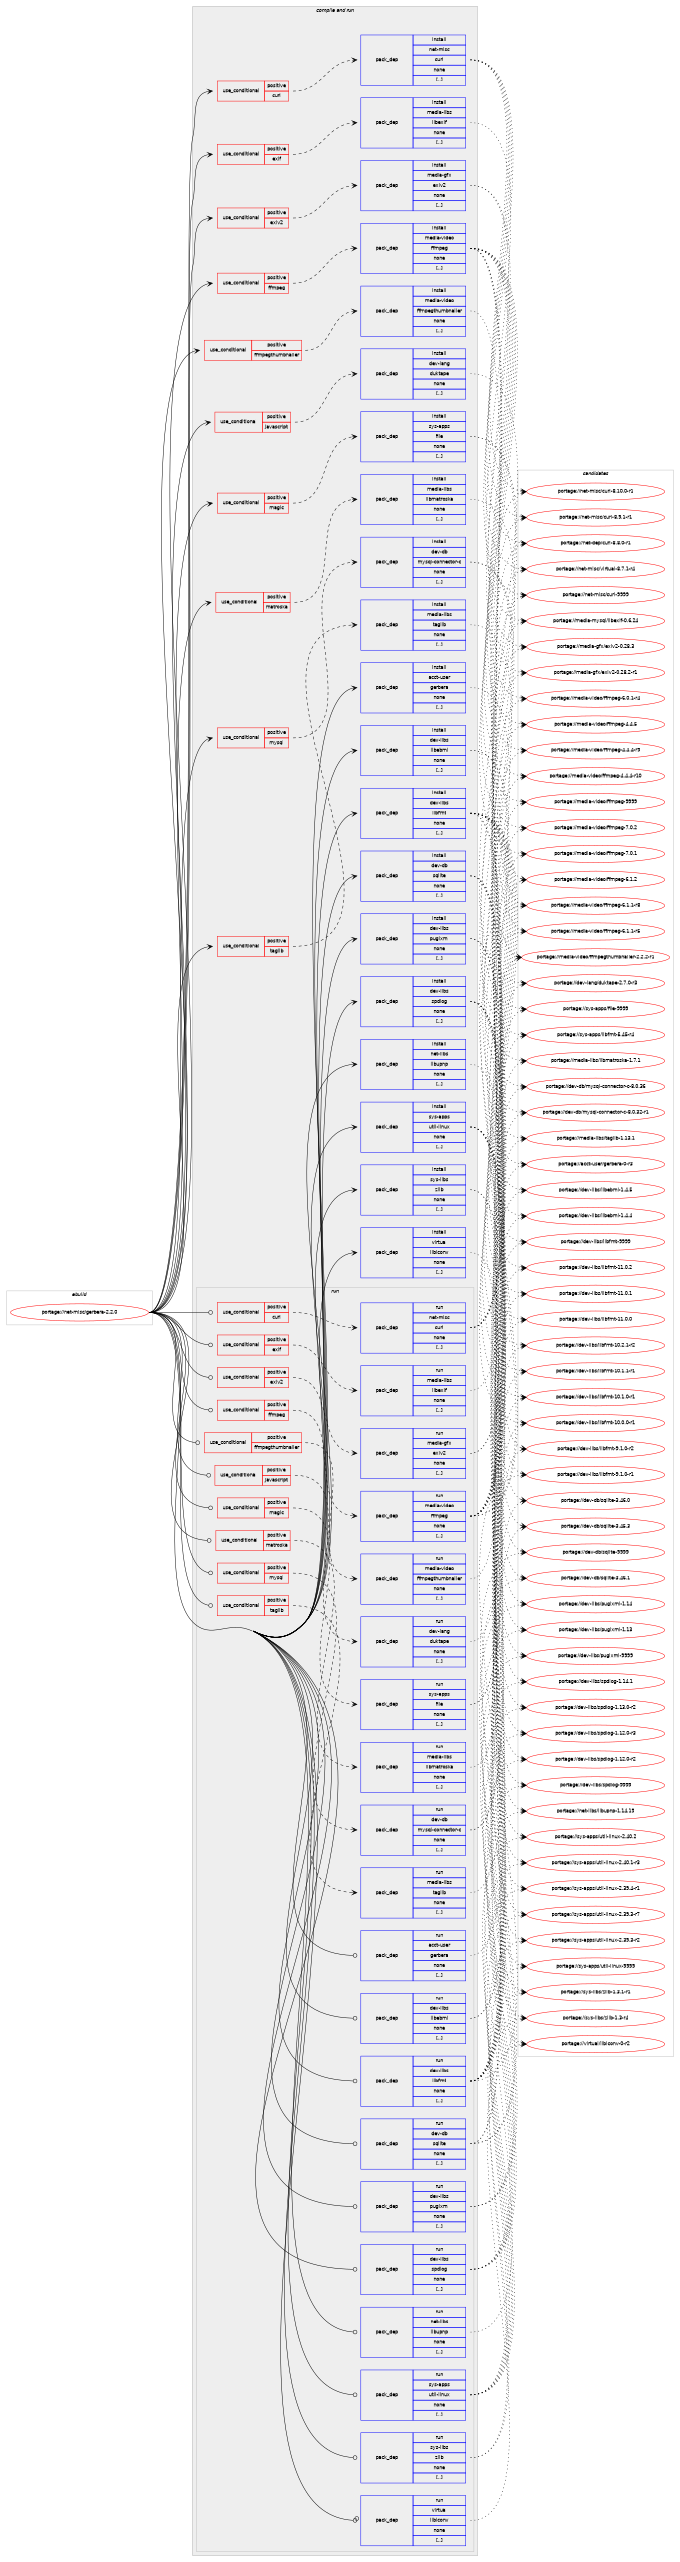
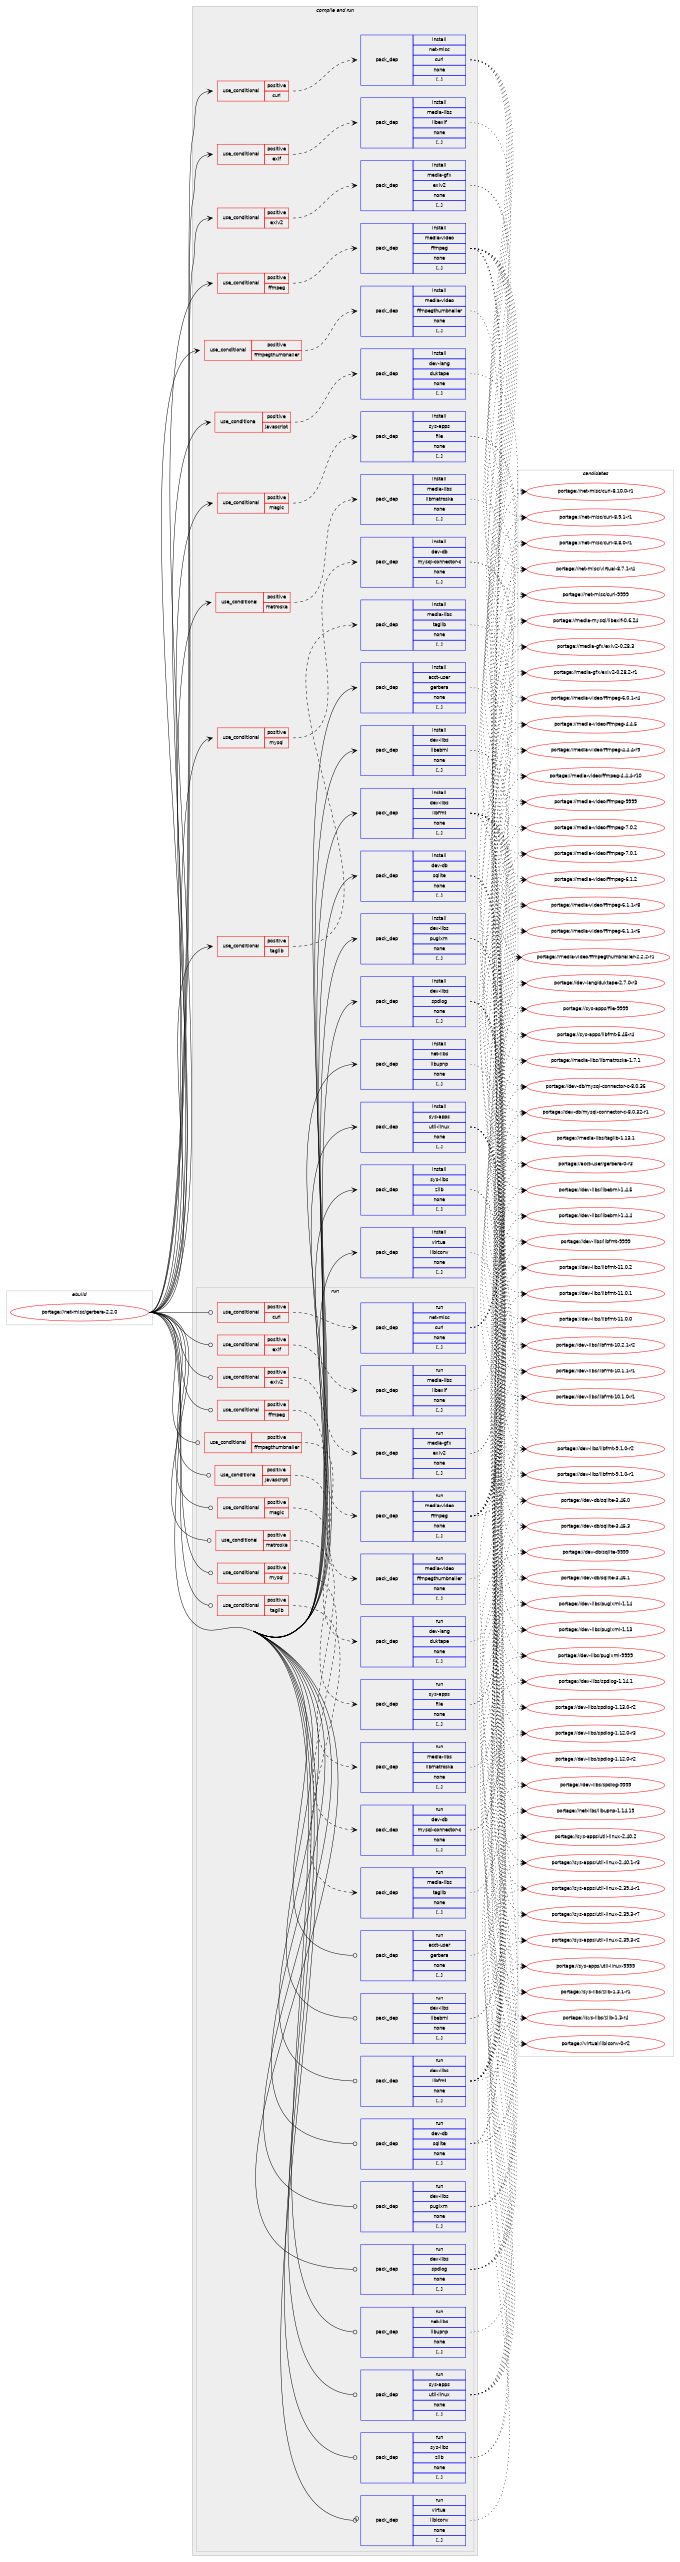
(596, 543) -> (596, 543)
(596, 1423) -> none
